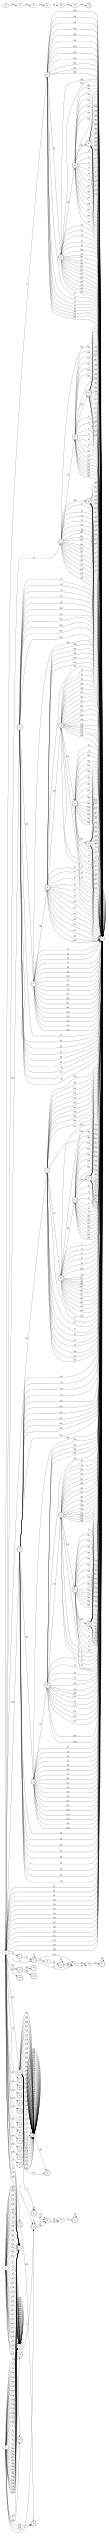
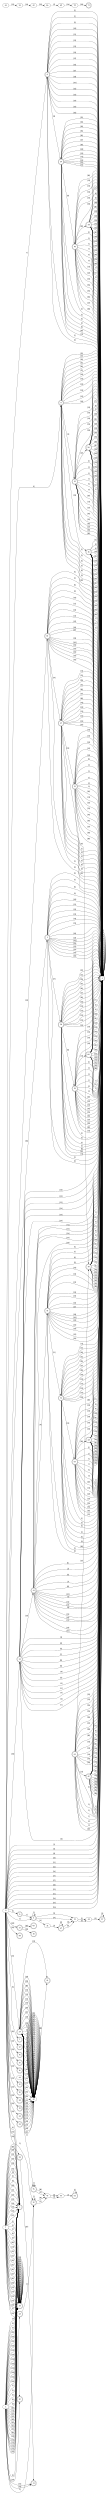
(68, 764) -> (84, 1523)
